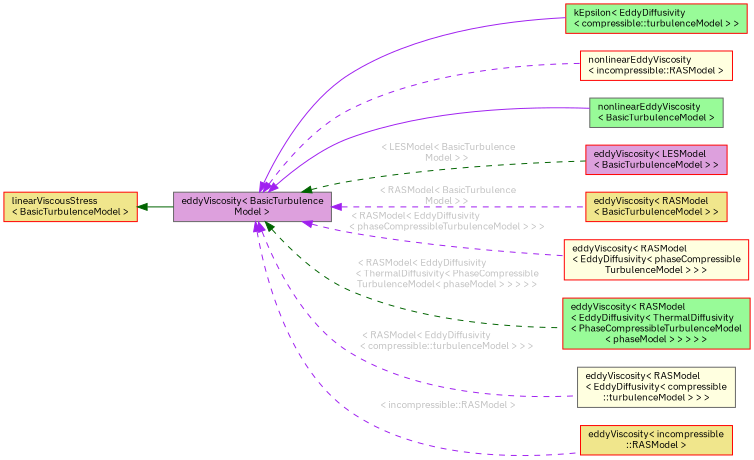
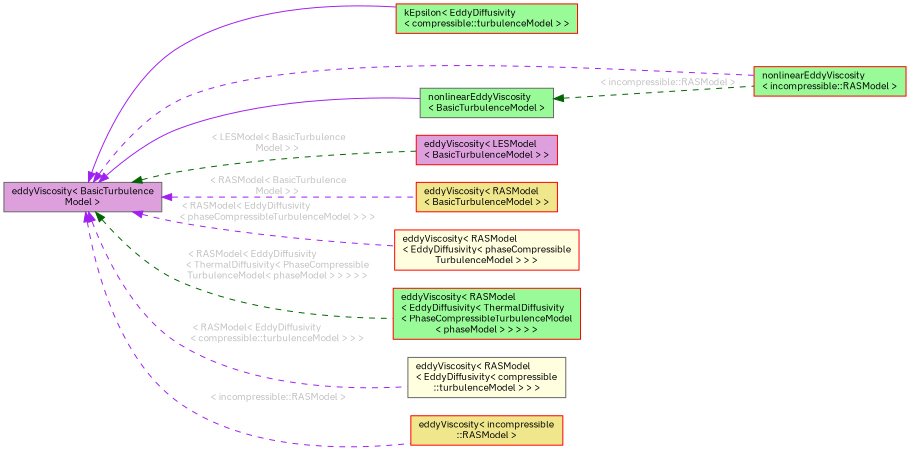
(656, 66) -> (830, 81)
none -> (659, 92)
(71, 207) -> none
